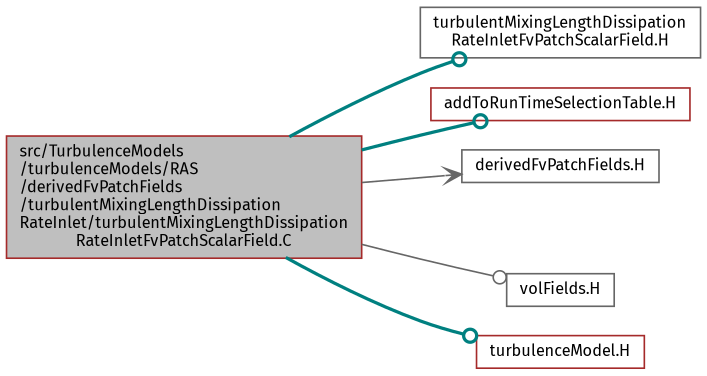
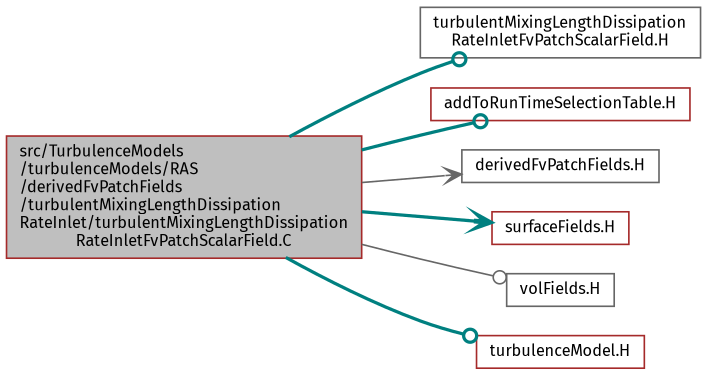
none -> (560, 228)
